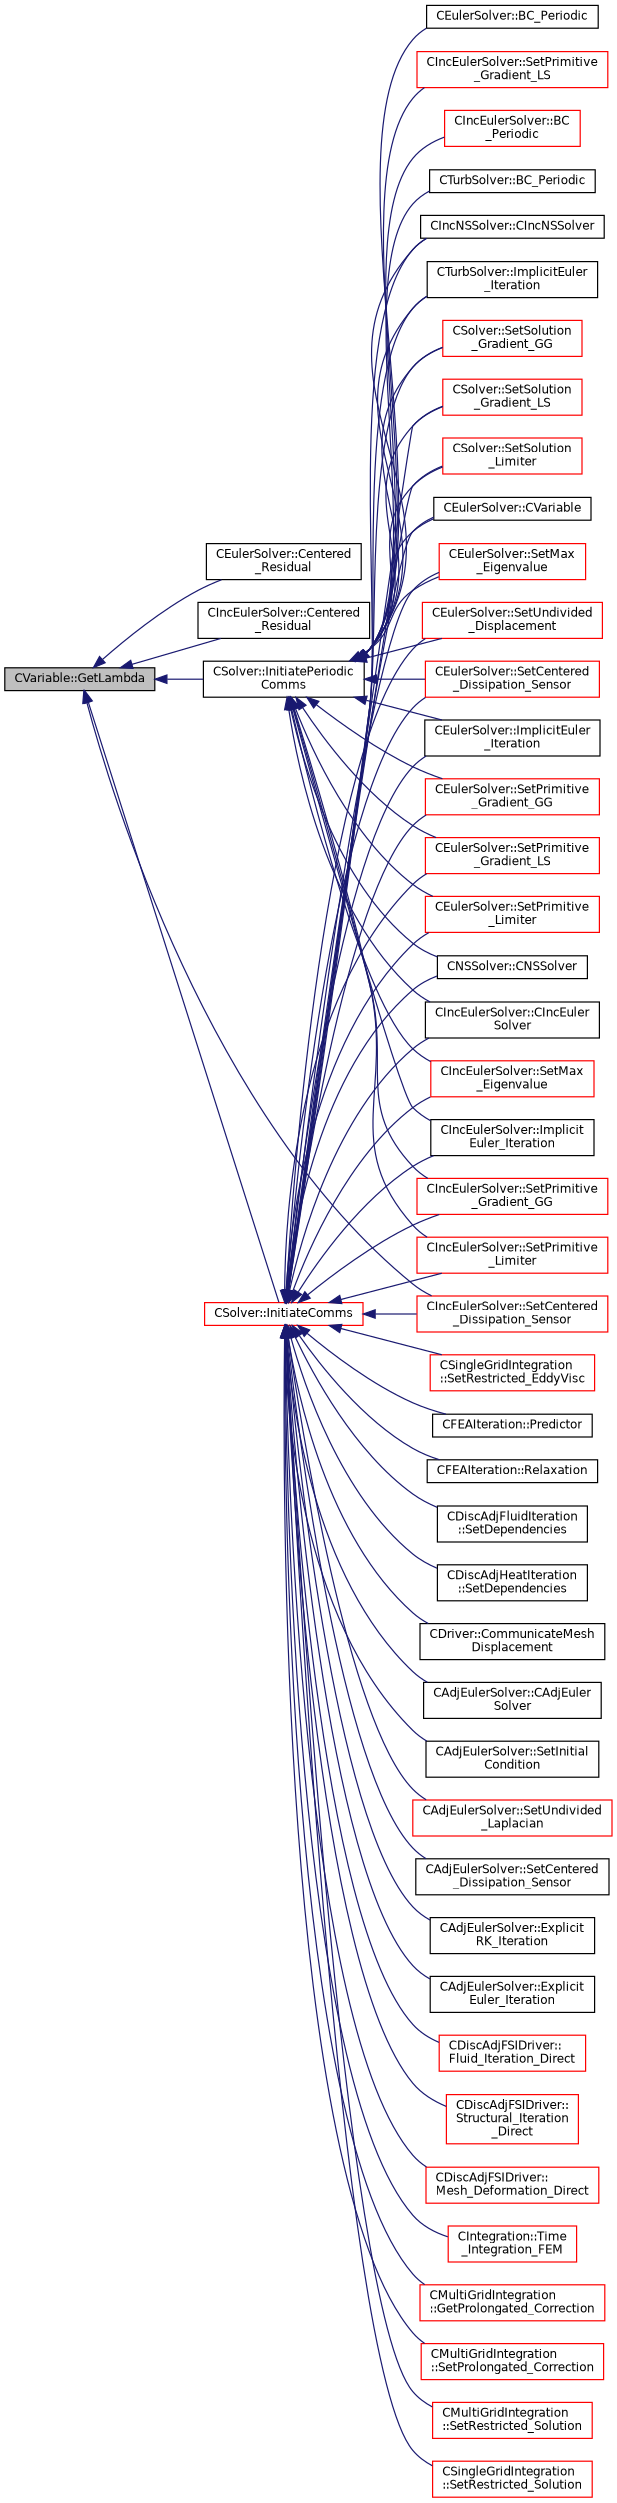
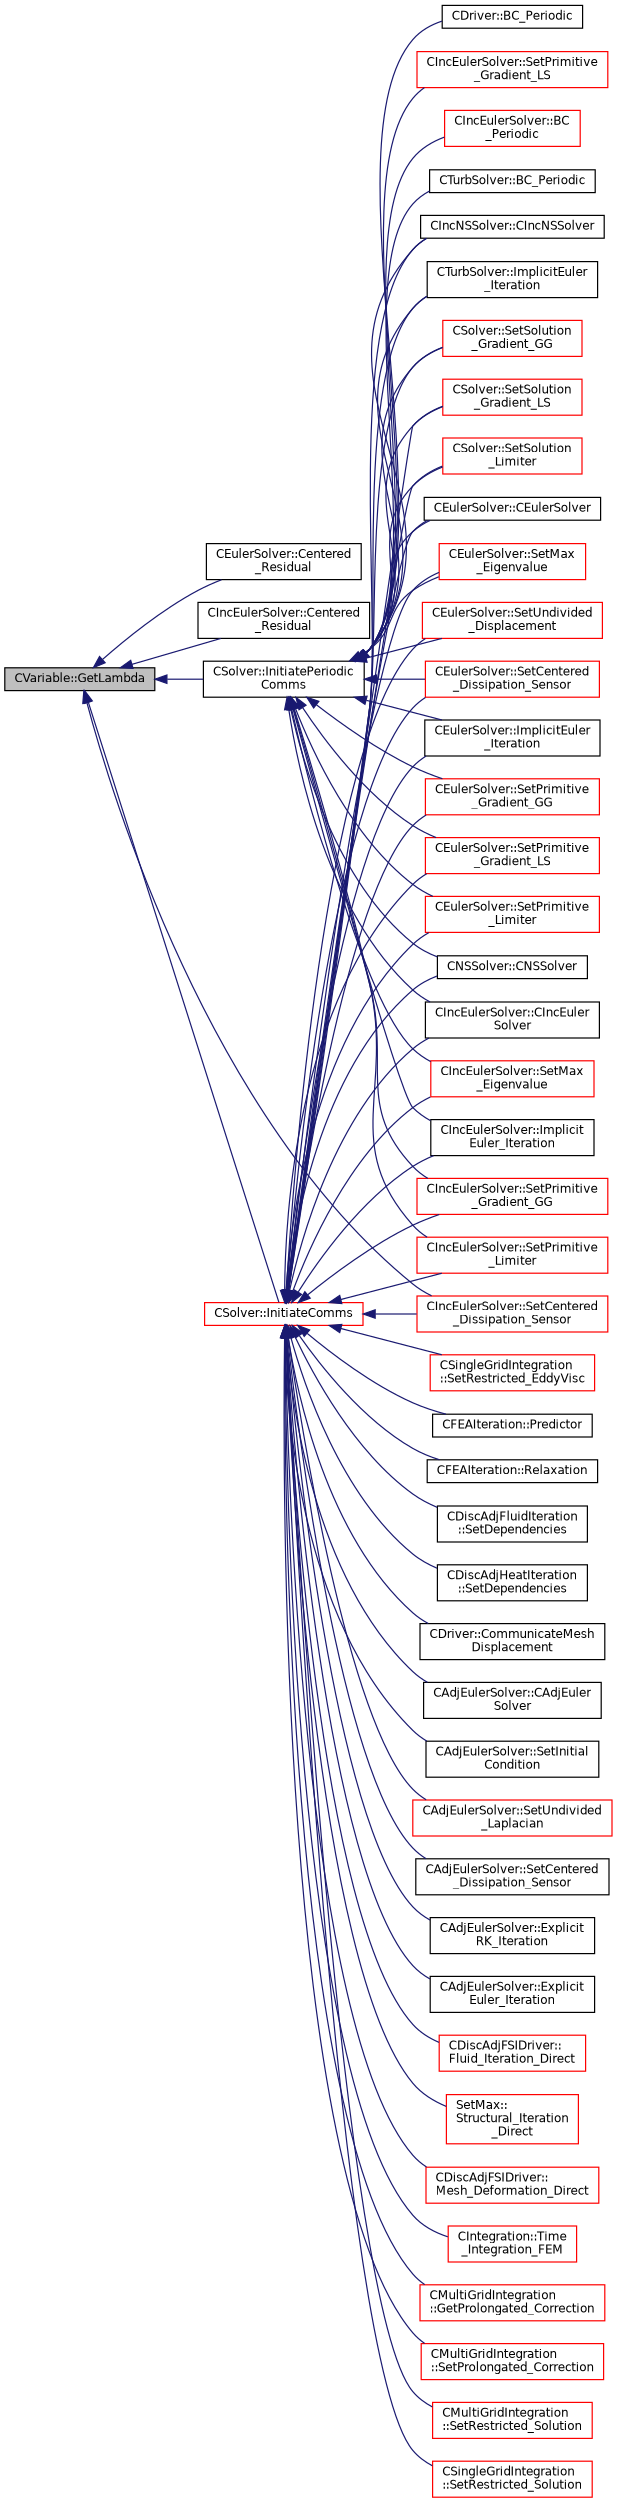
(512, 17) -> (512, 17)
(512, 509) -> (512, 509)
(512, 2119) -> (512, 2119)
